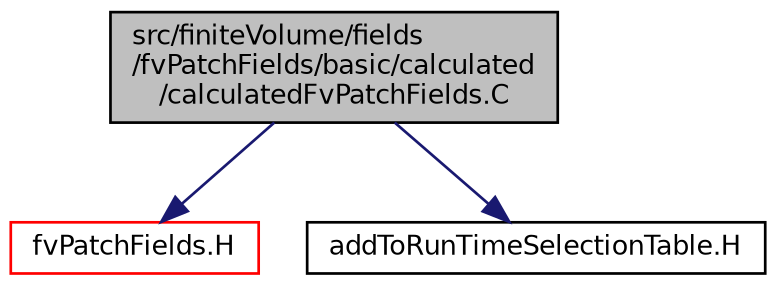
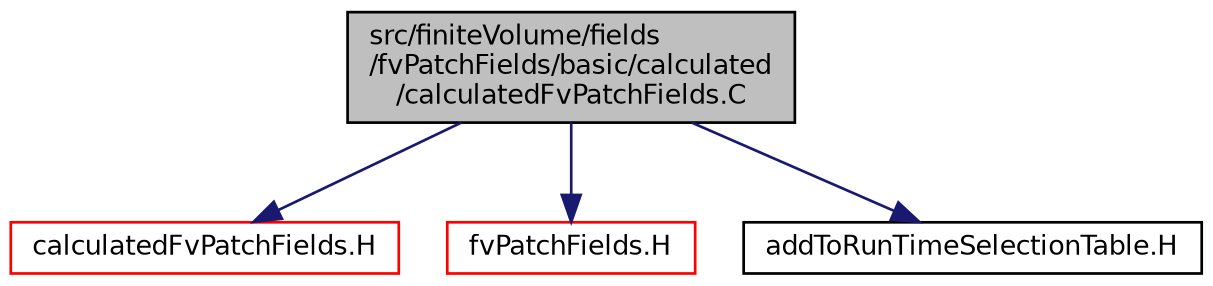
none -> (205, 248)
